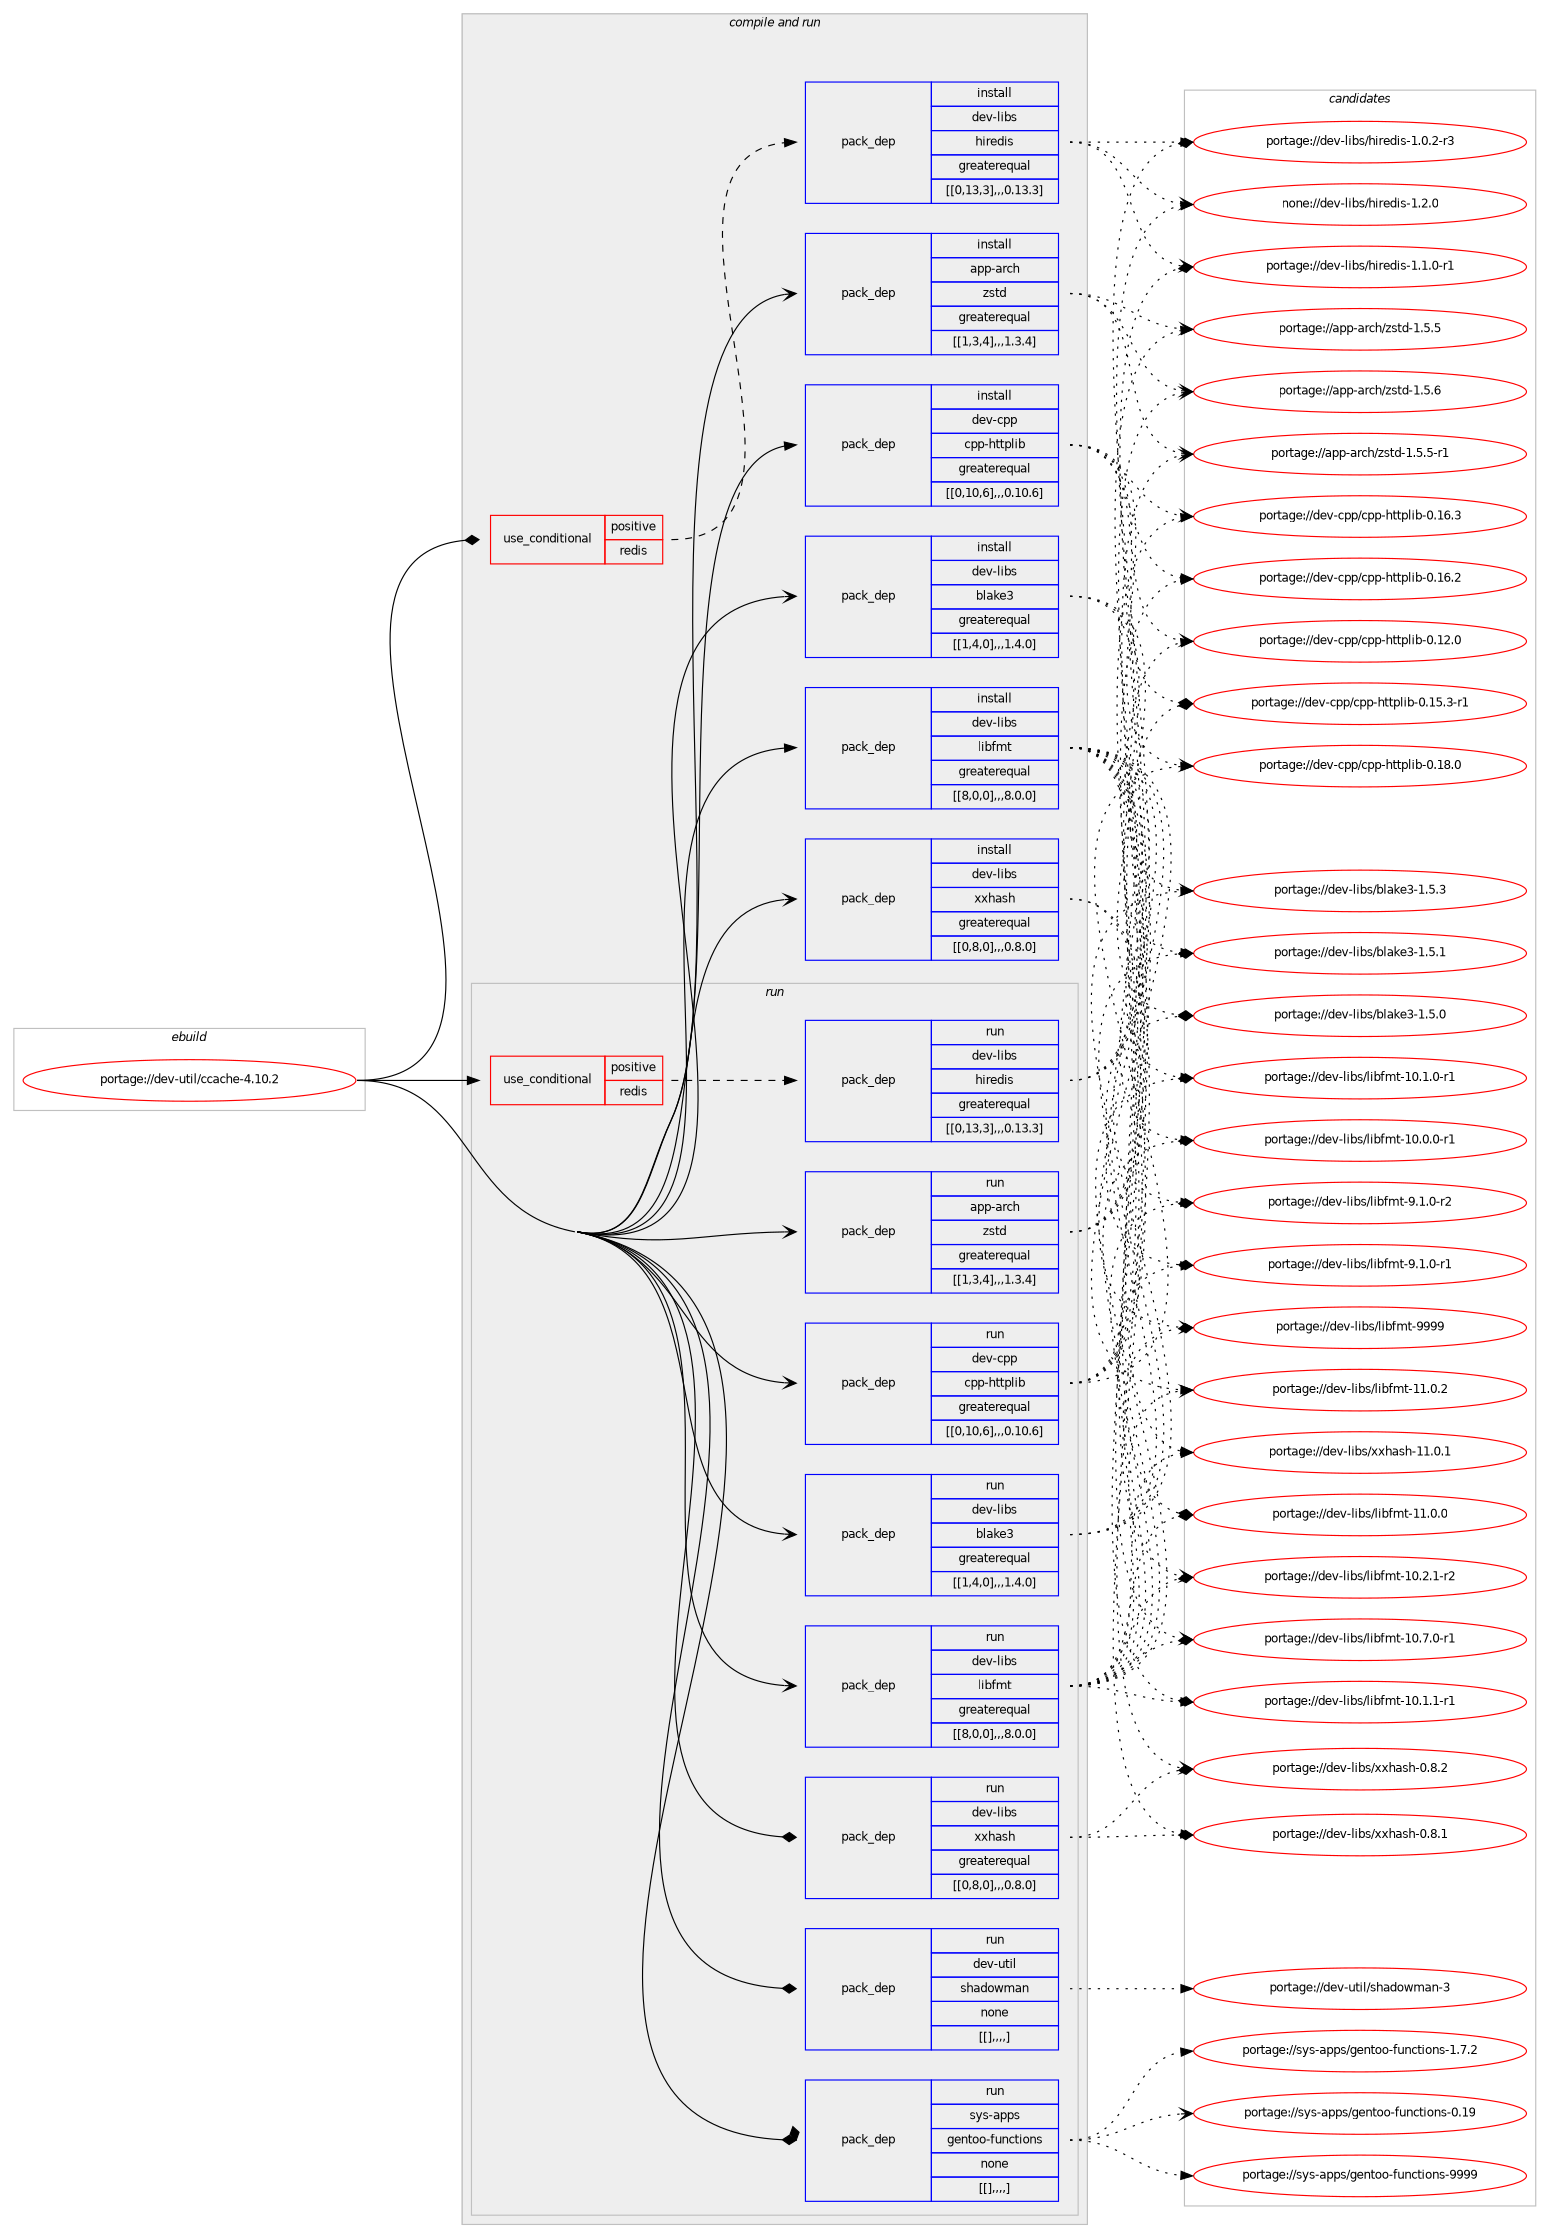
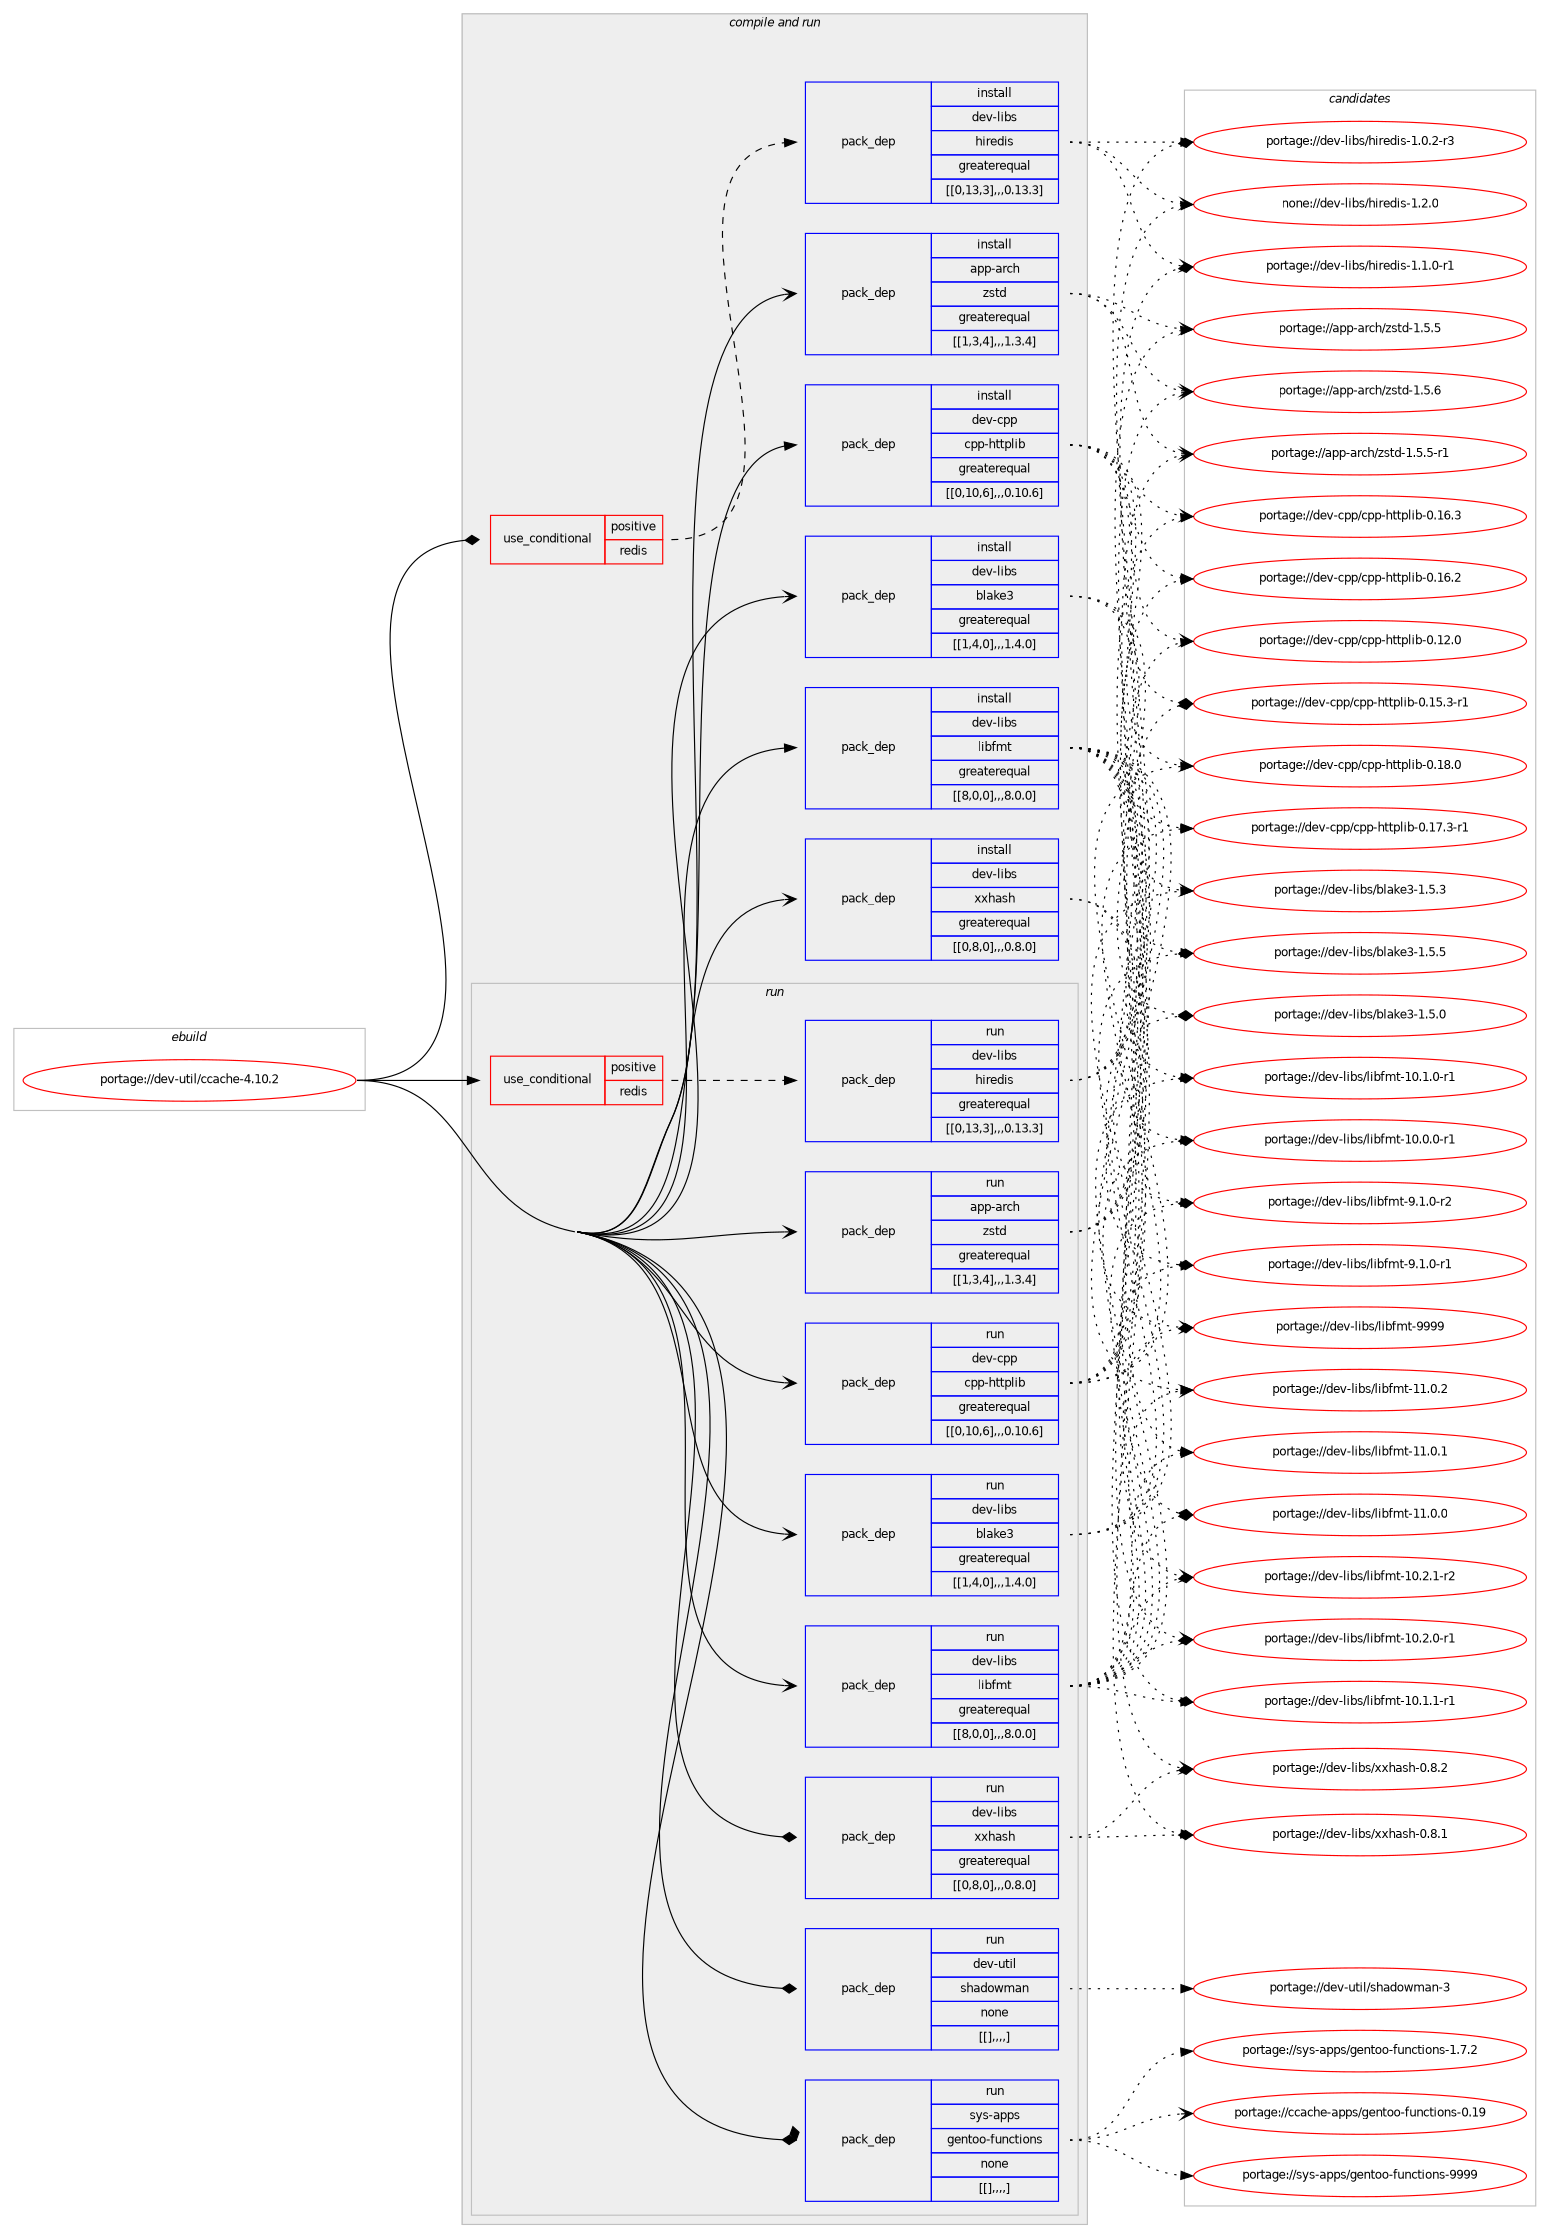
none -> (1360, 829)
(1360, 953) -> (1360, 953)
(1360, 1453) -> (1360, 1453)
(1360, 1640) -> (1360, 1640)
(1360, 2114) -> (1360, 2114)
